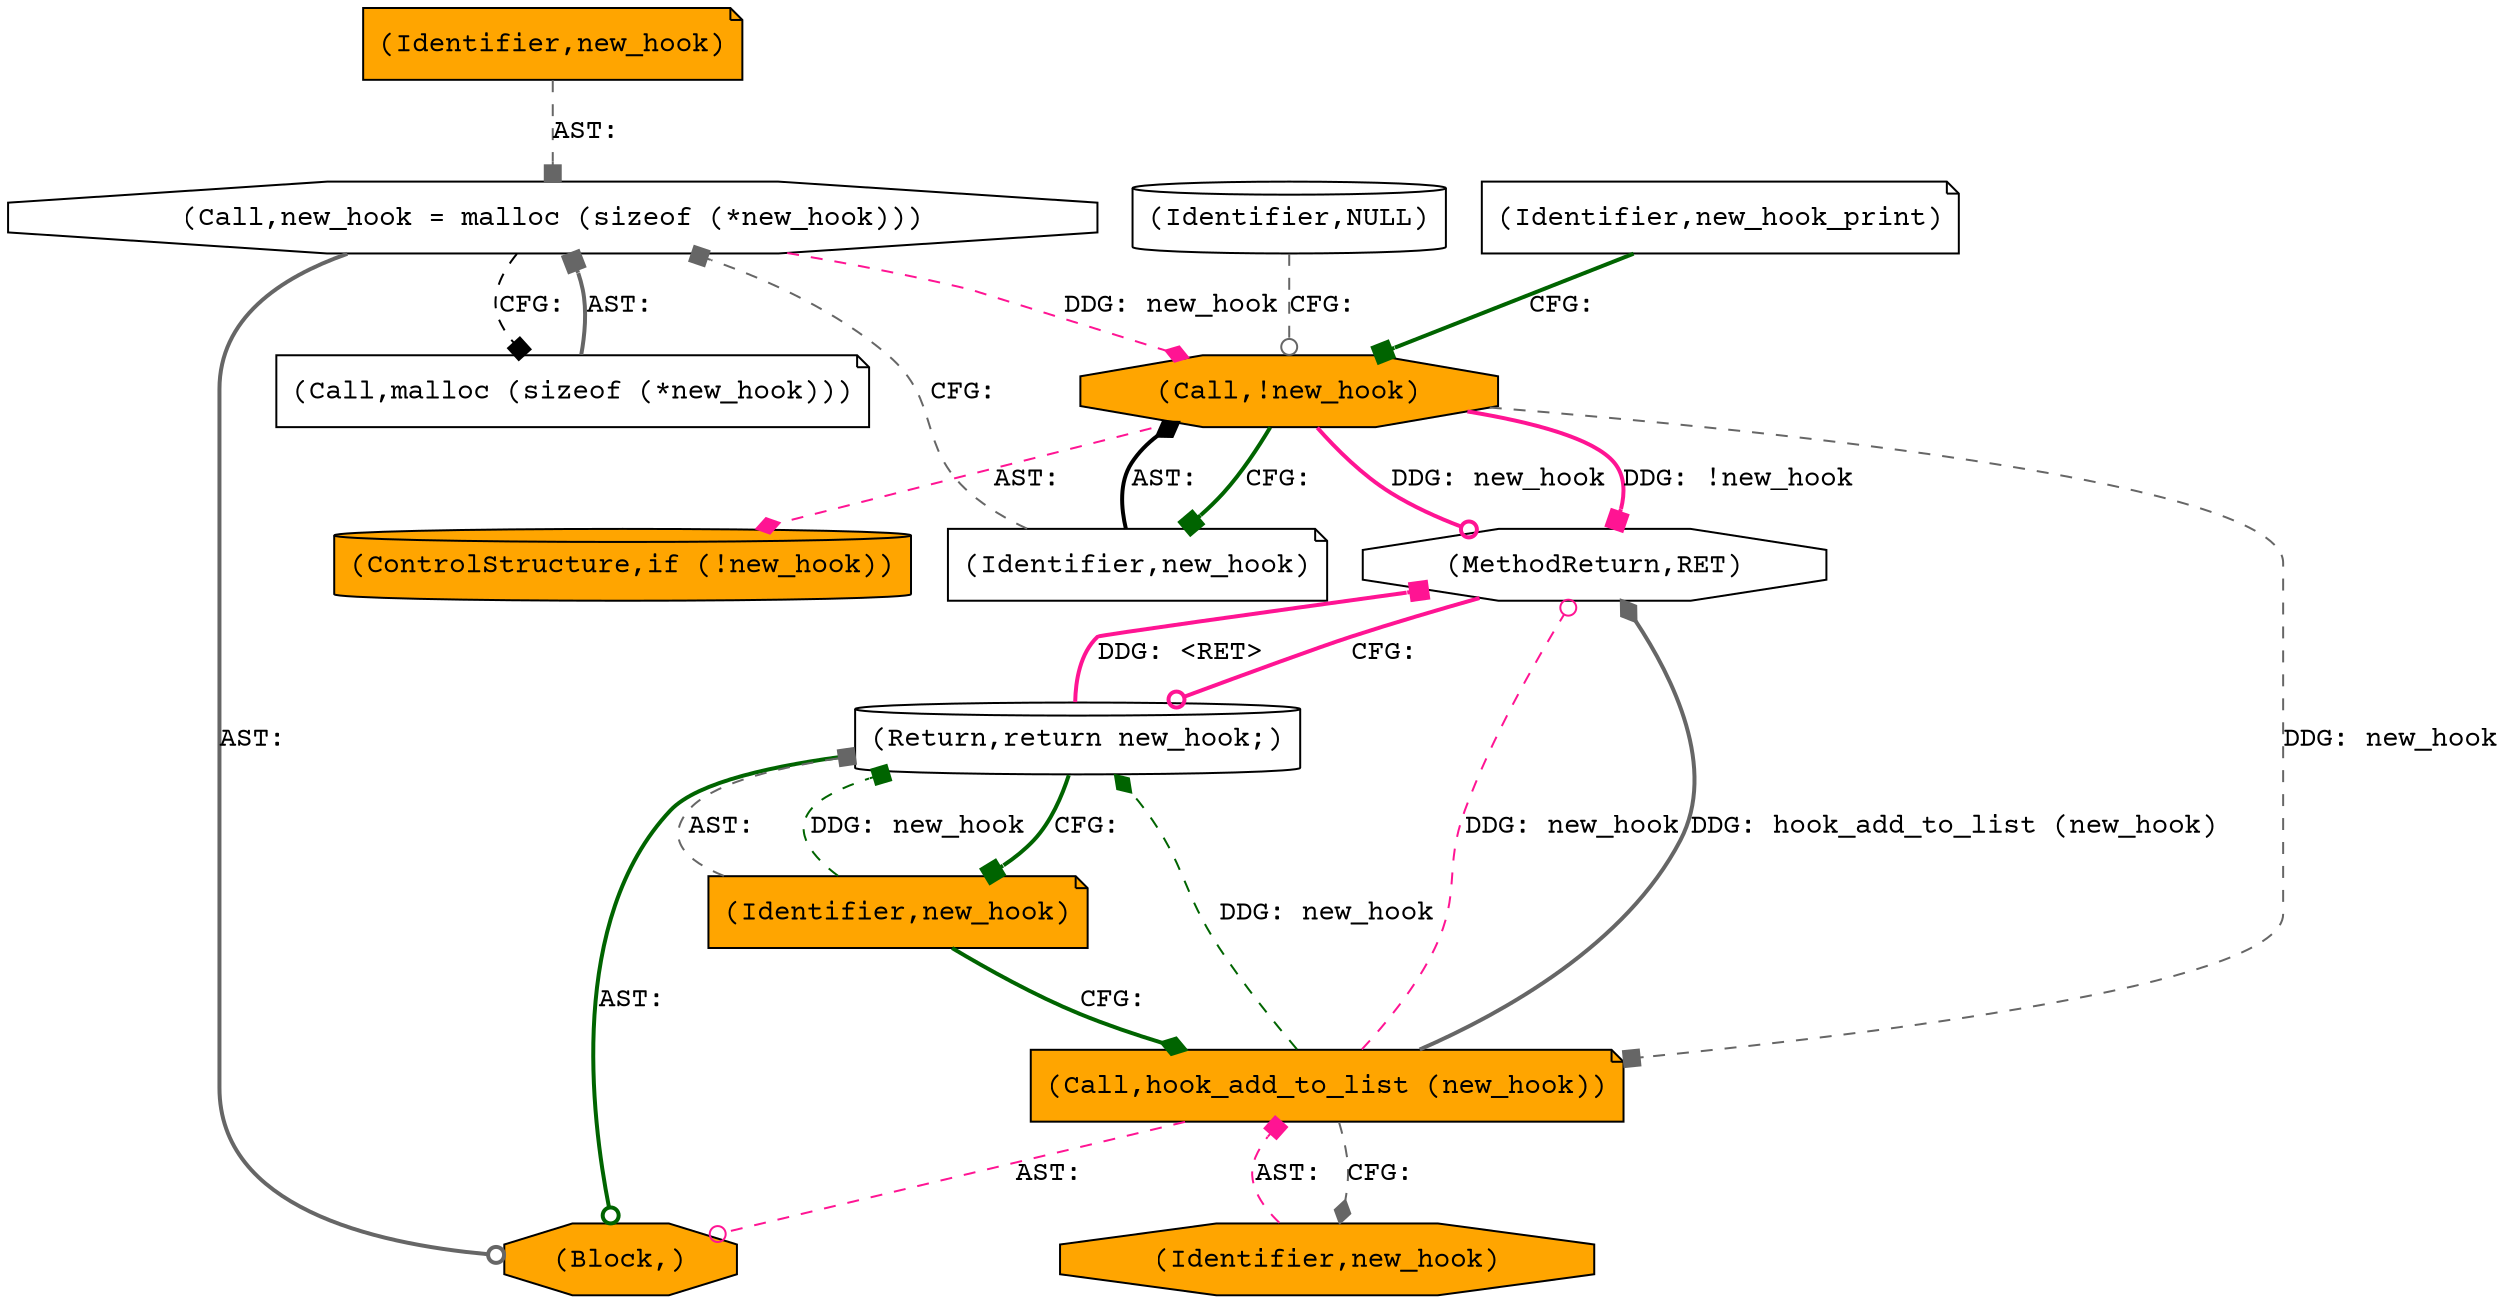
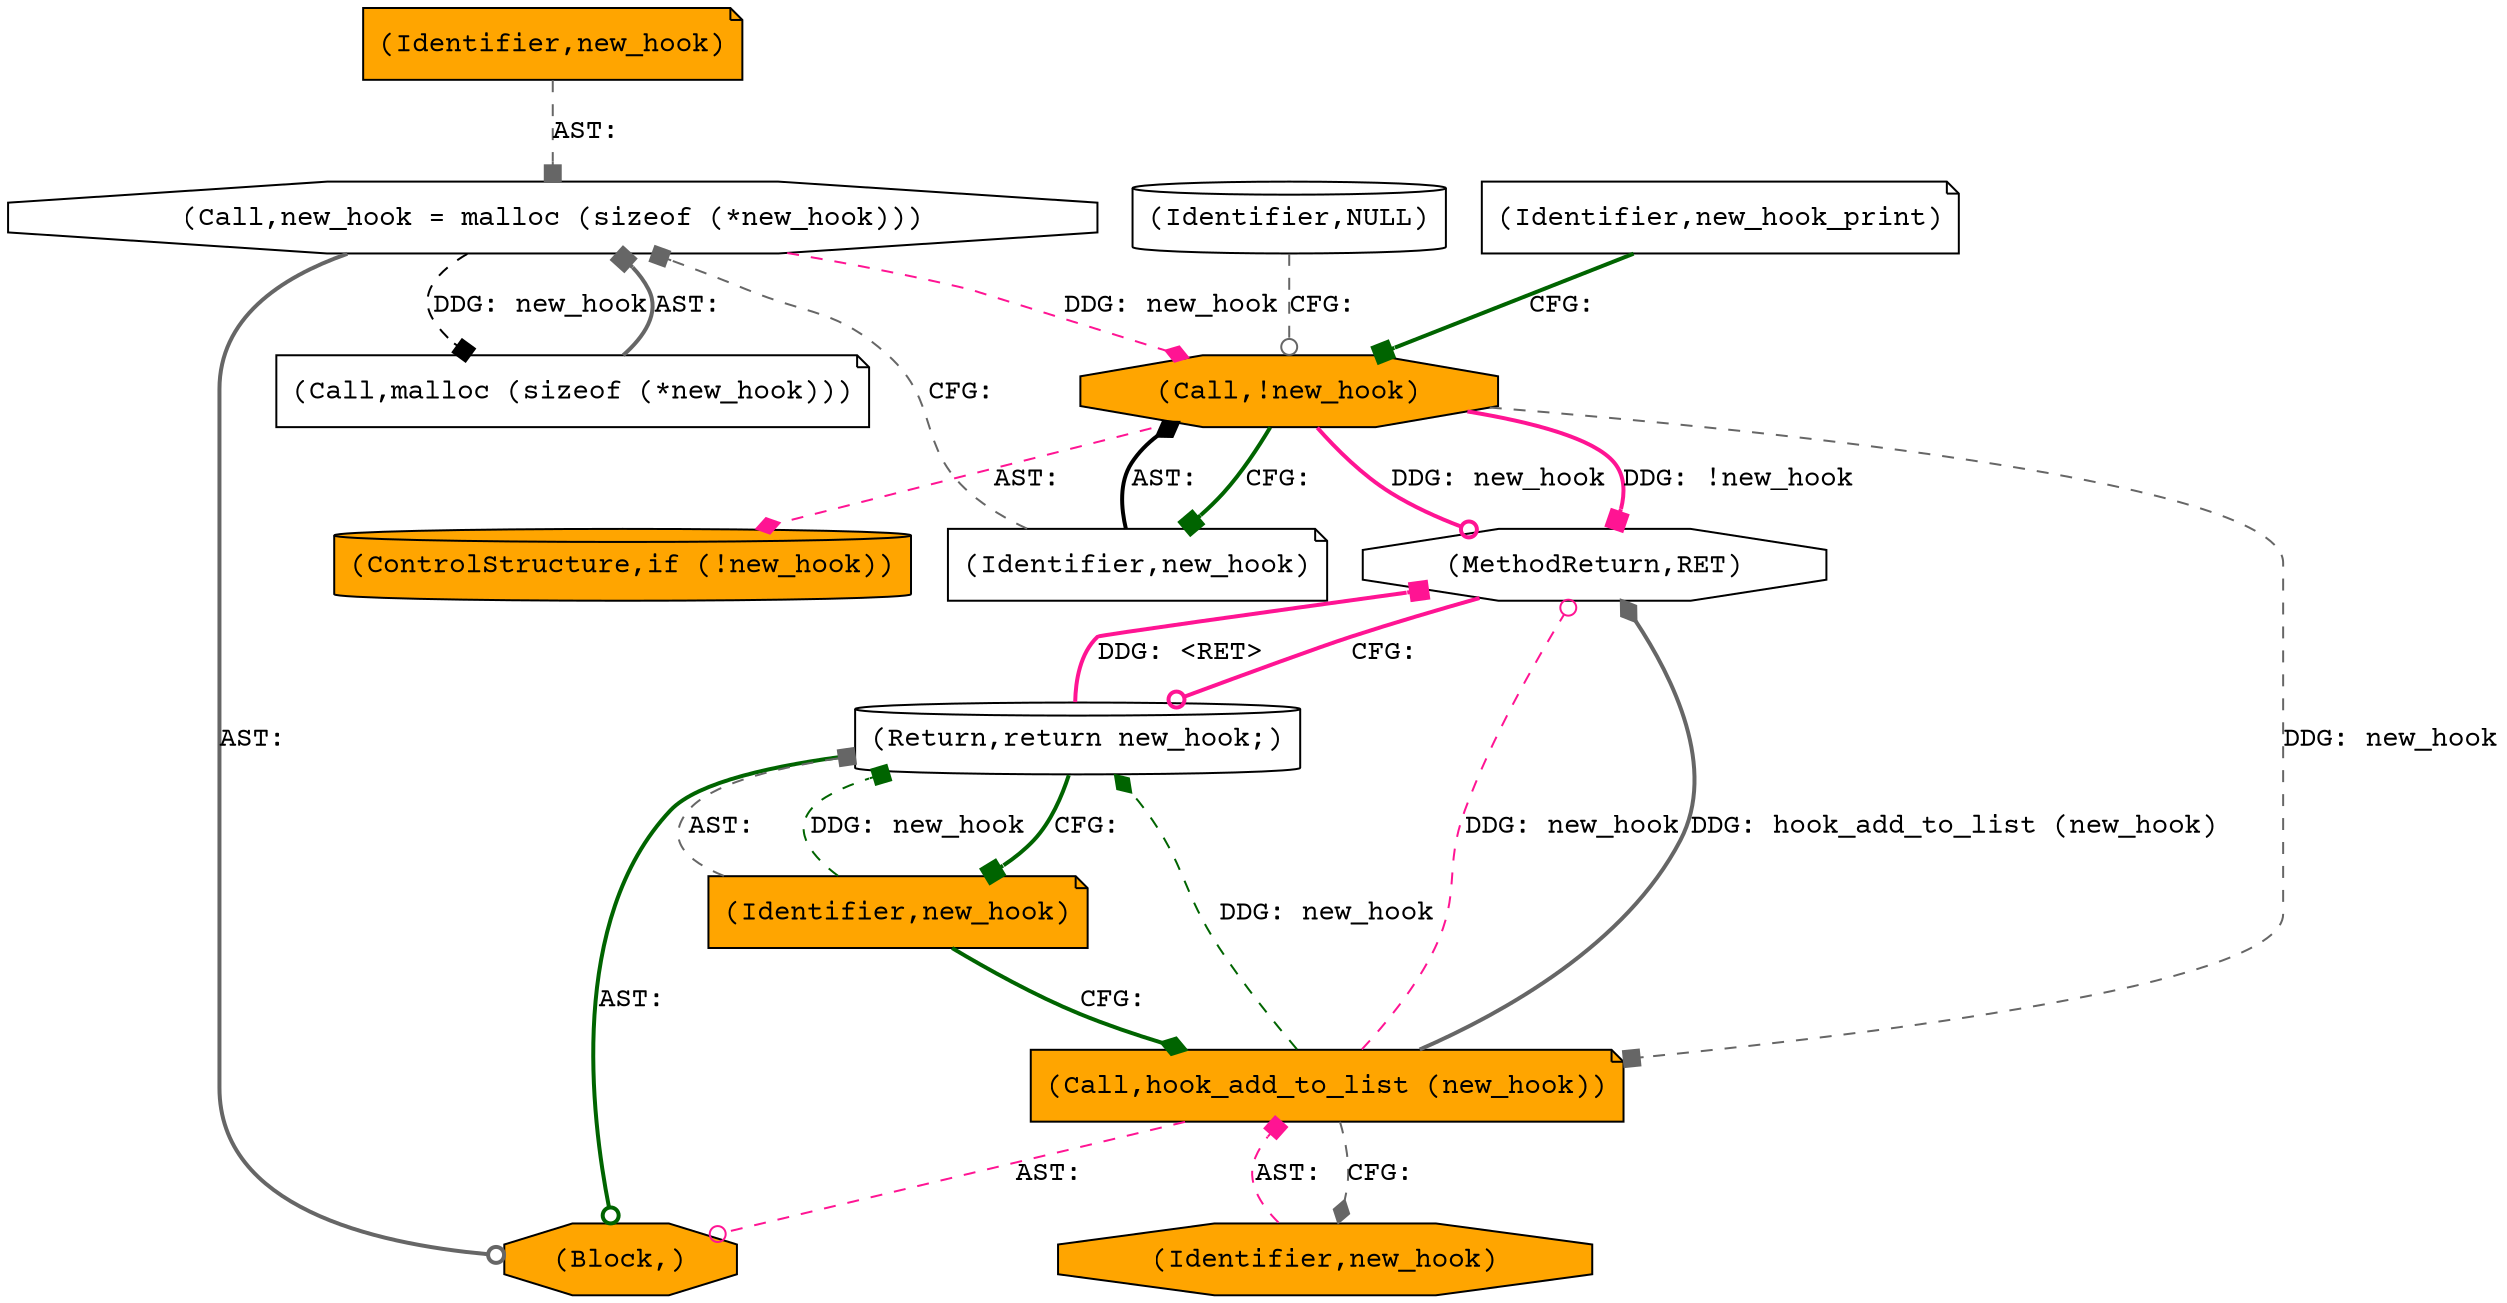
(541, 304) -> (541, 304)
